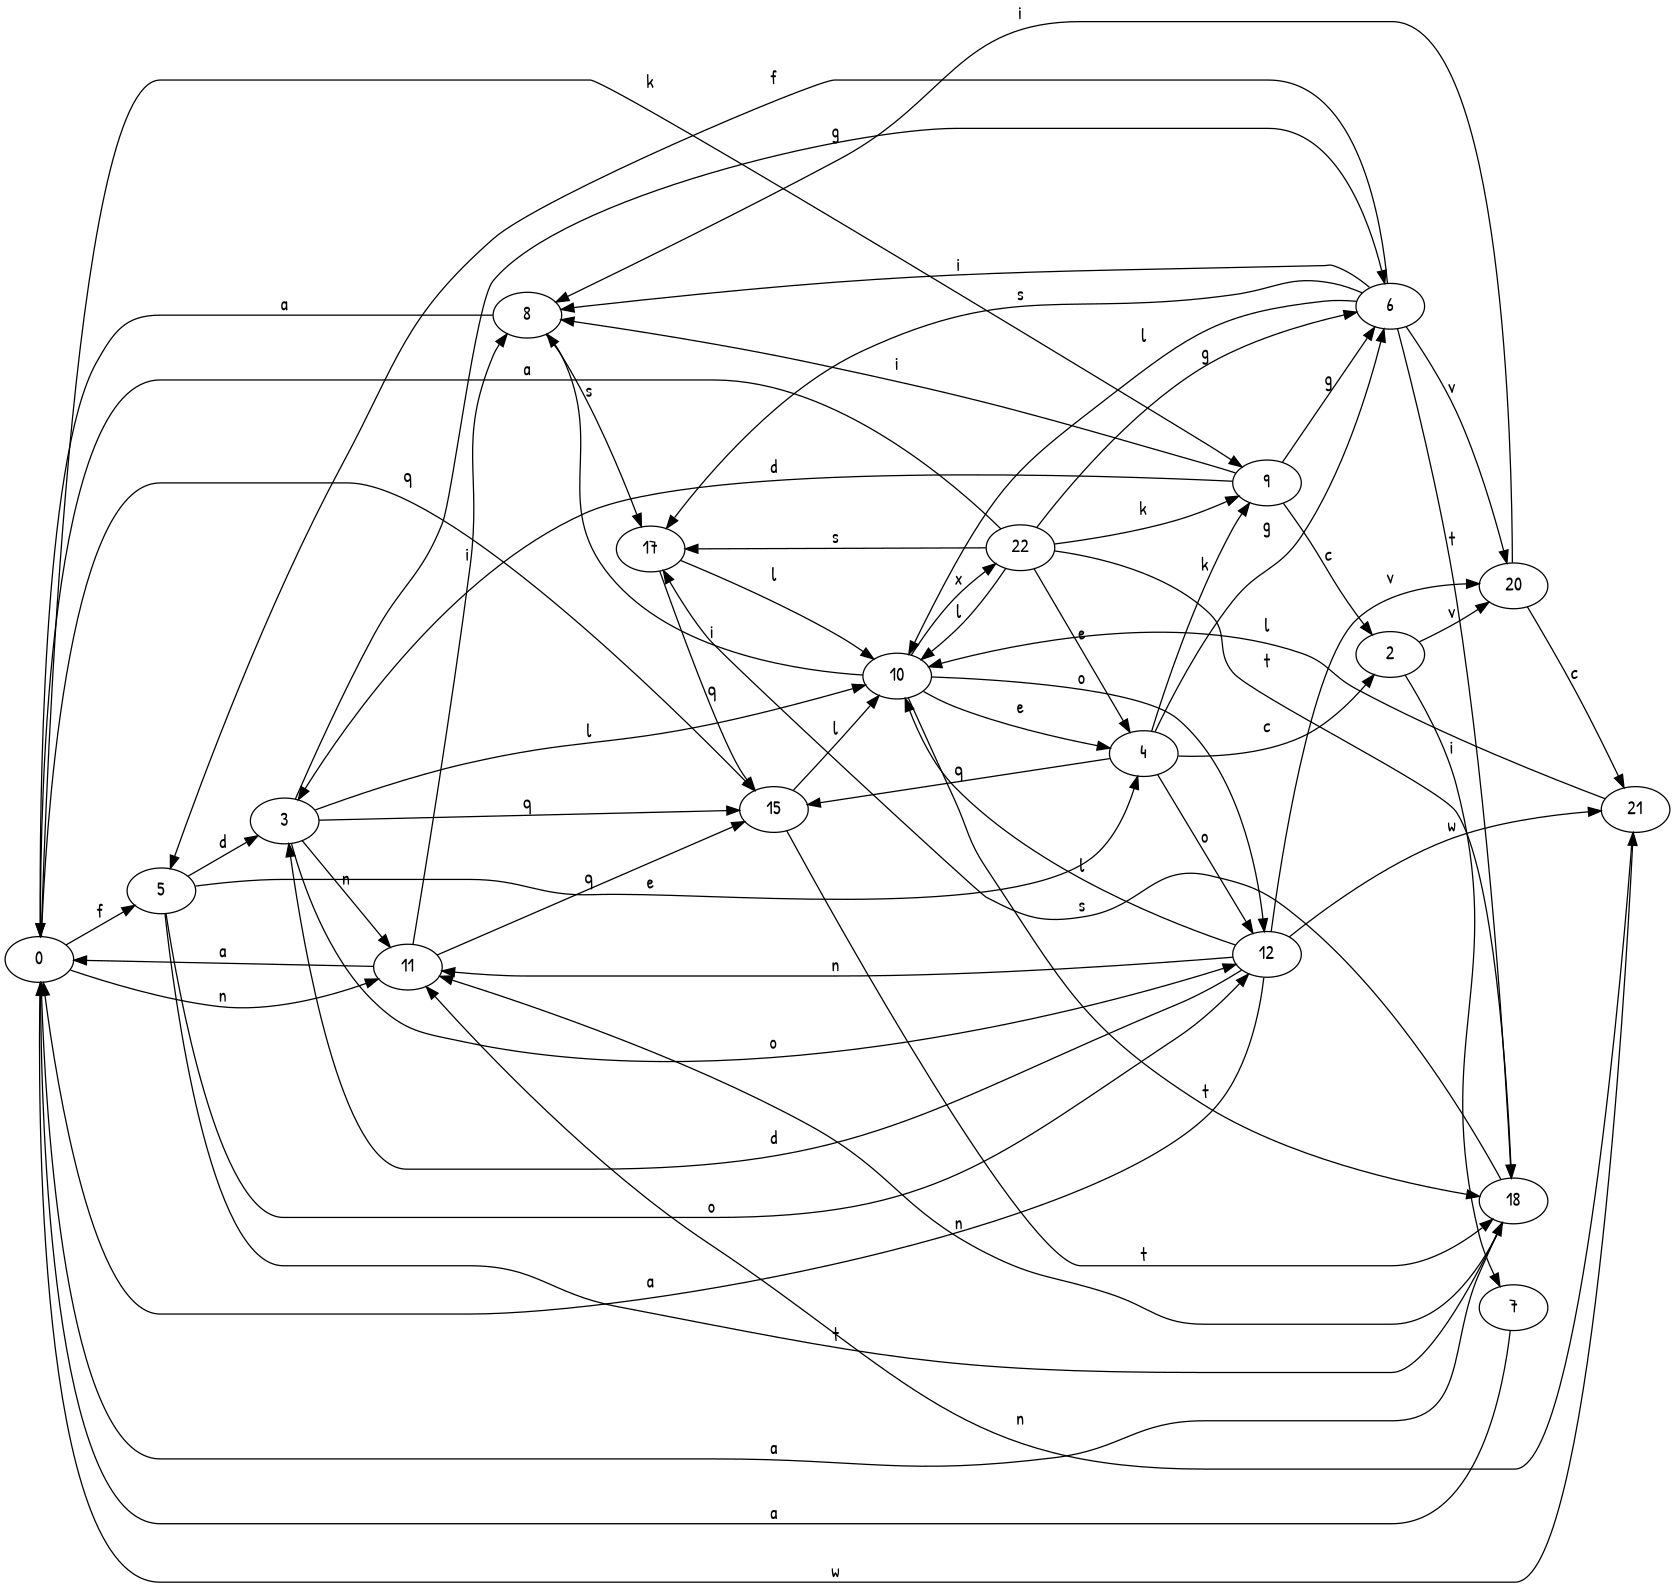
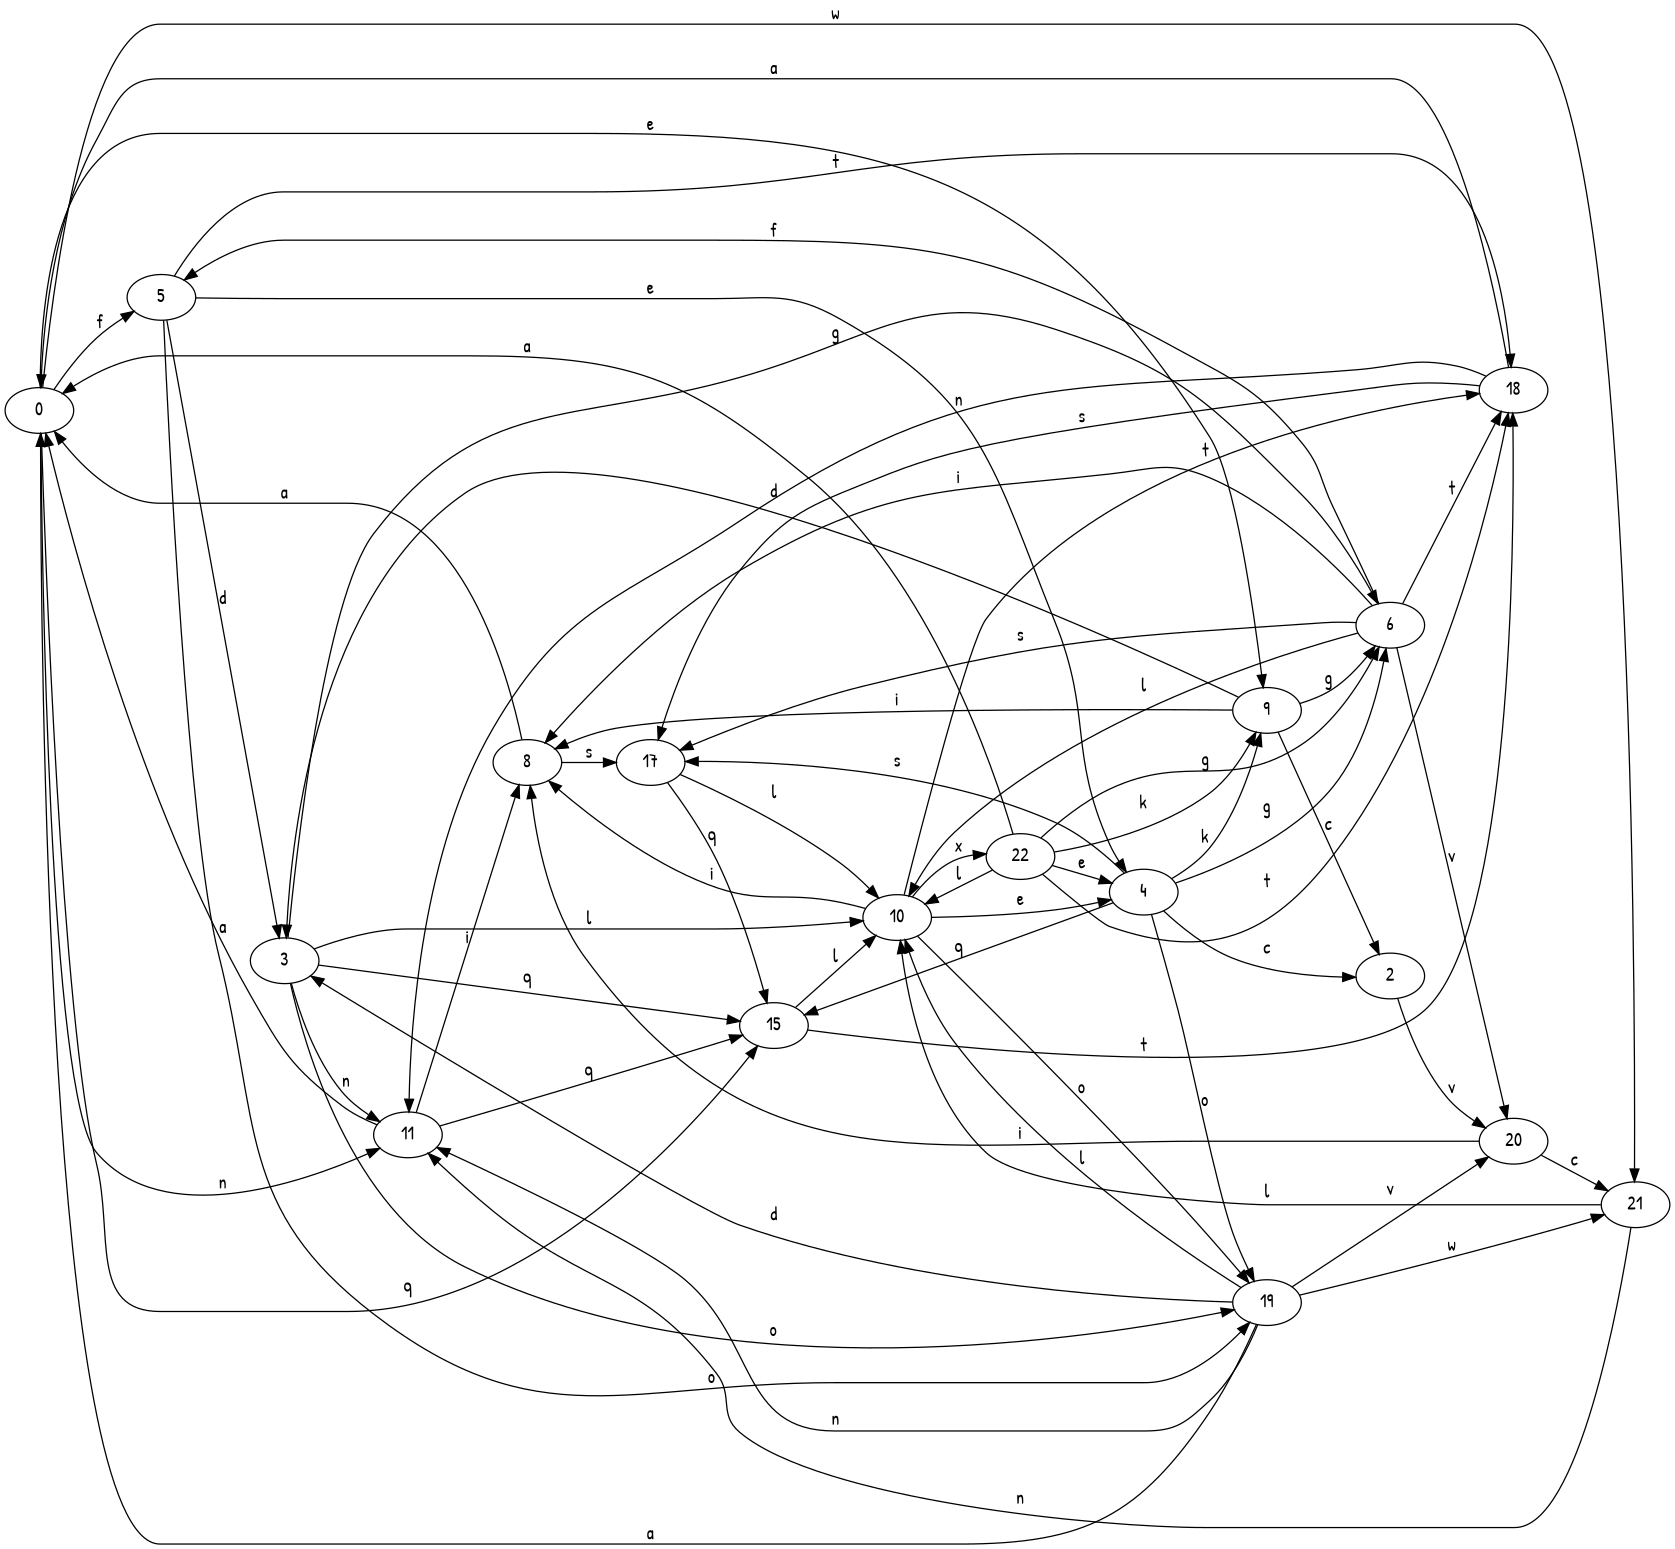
(651, 83) -> (651, 125)
(842, 548) -> (922, 782)
(1267, 954) -> (1267, 1303)
(1514, 1308) -> none
